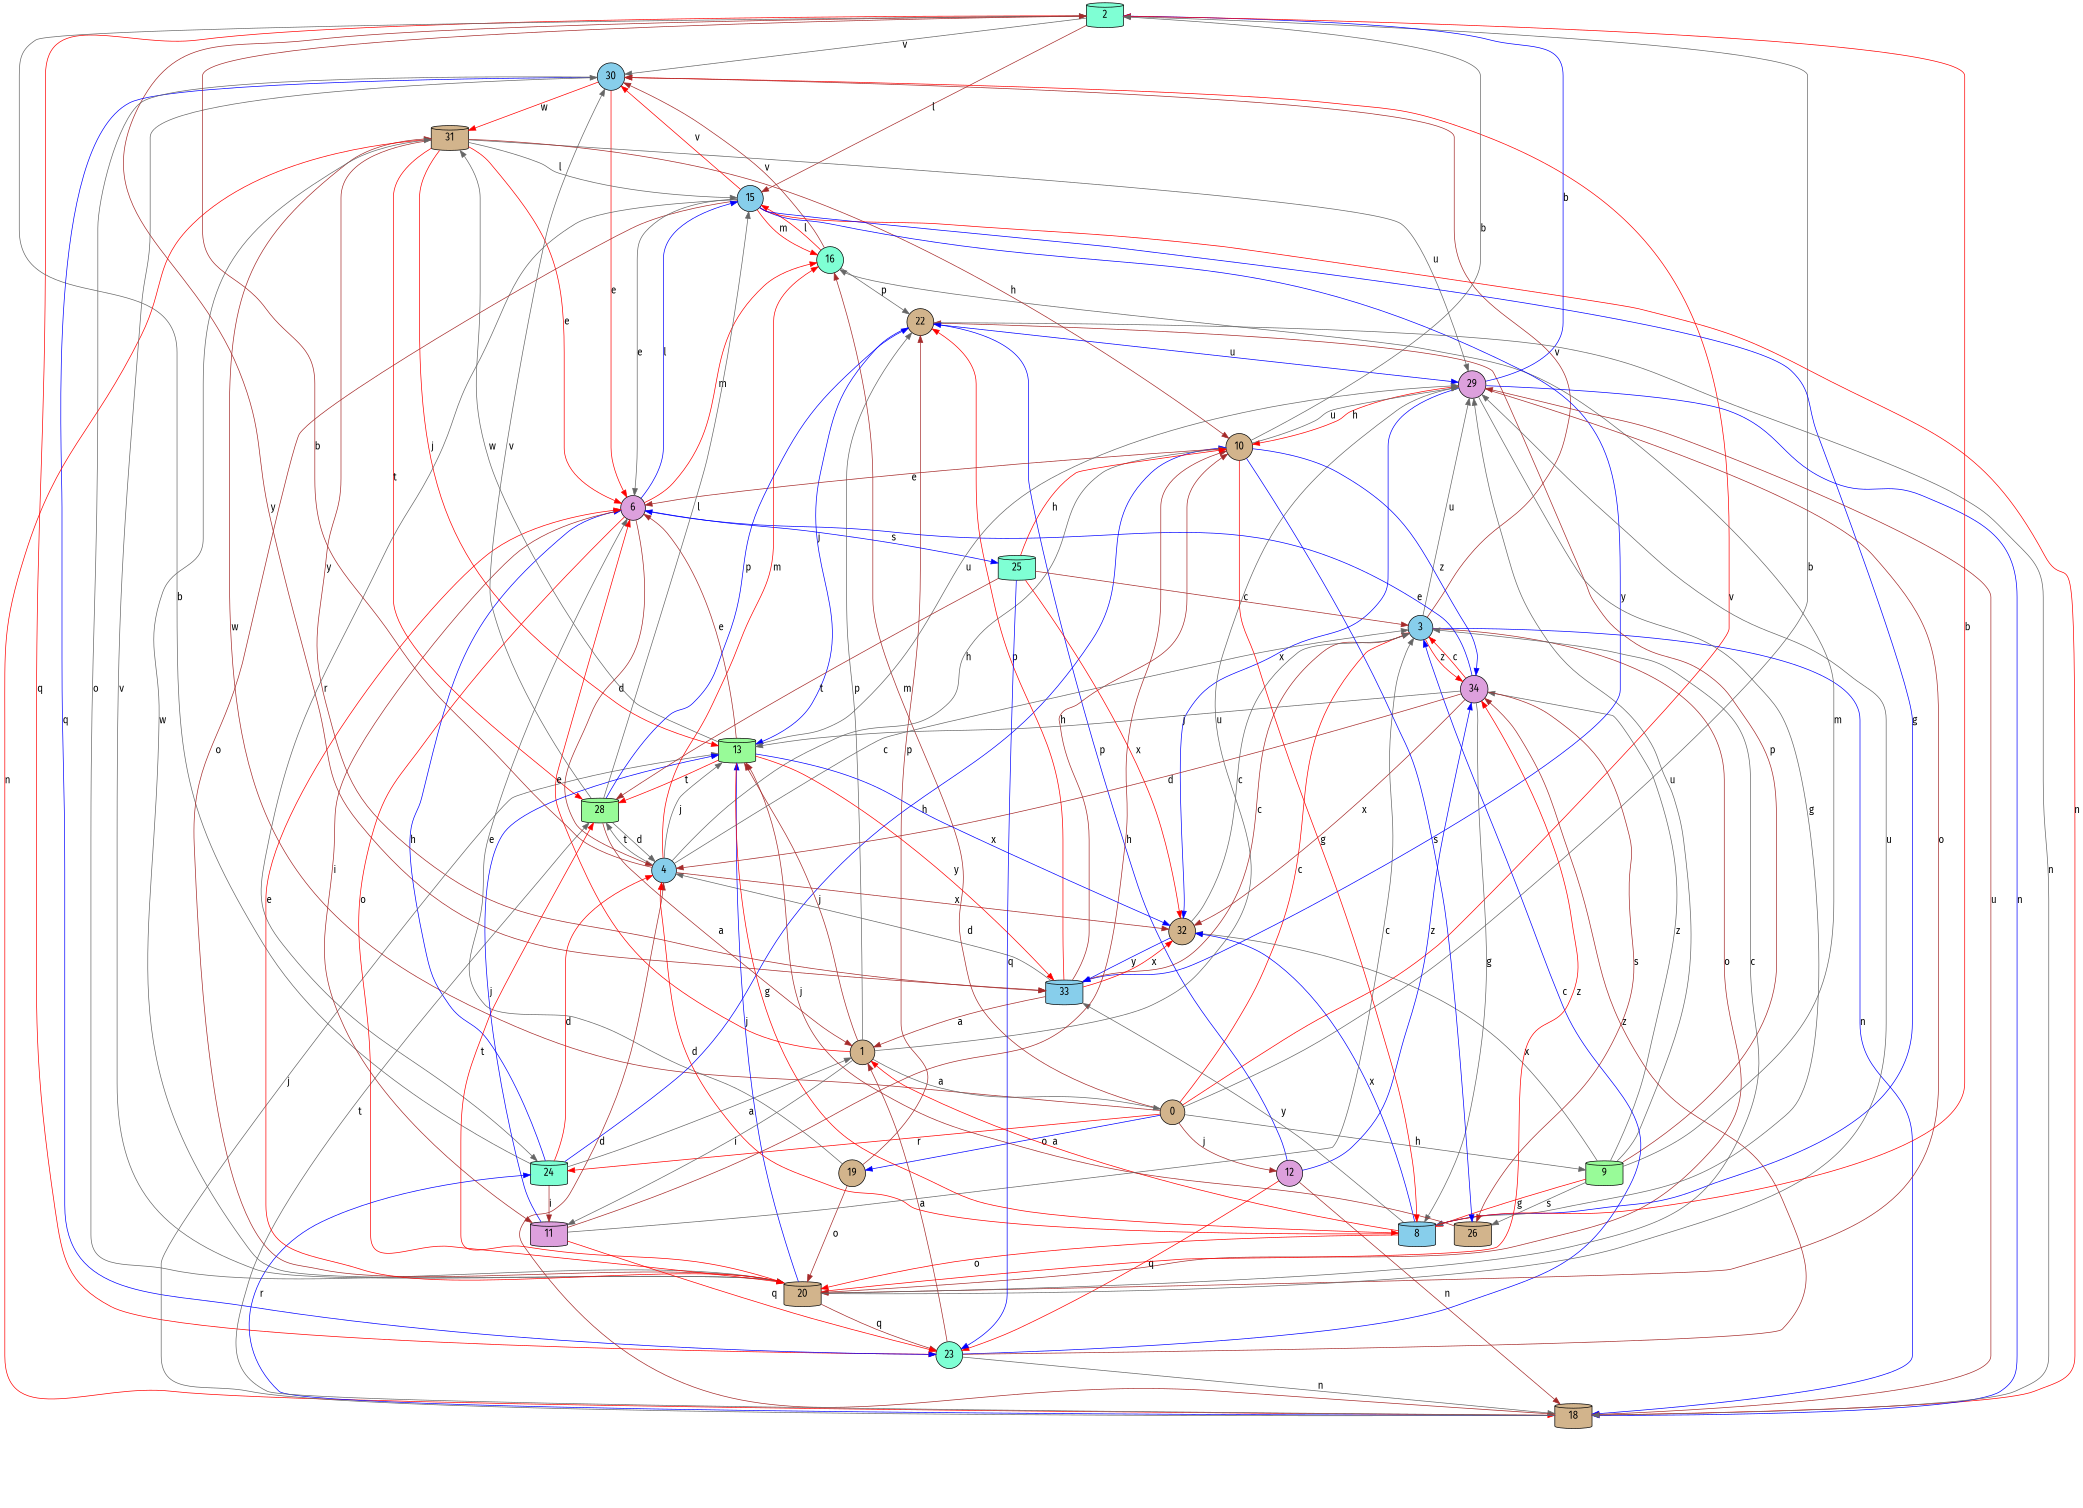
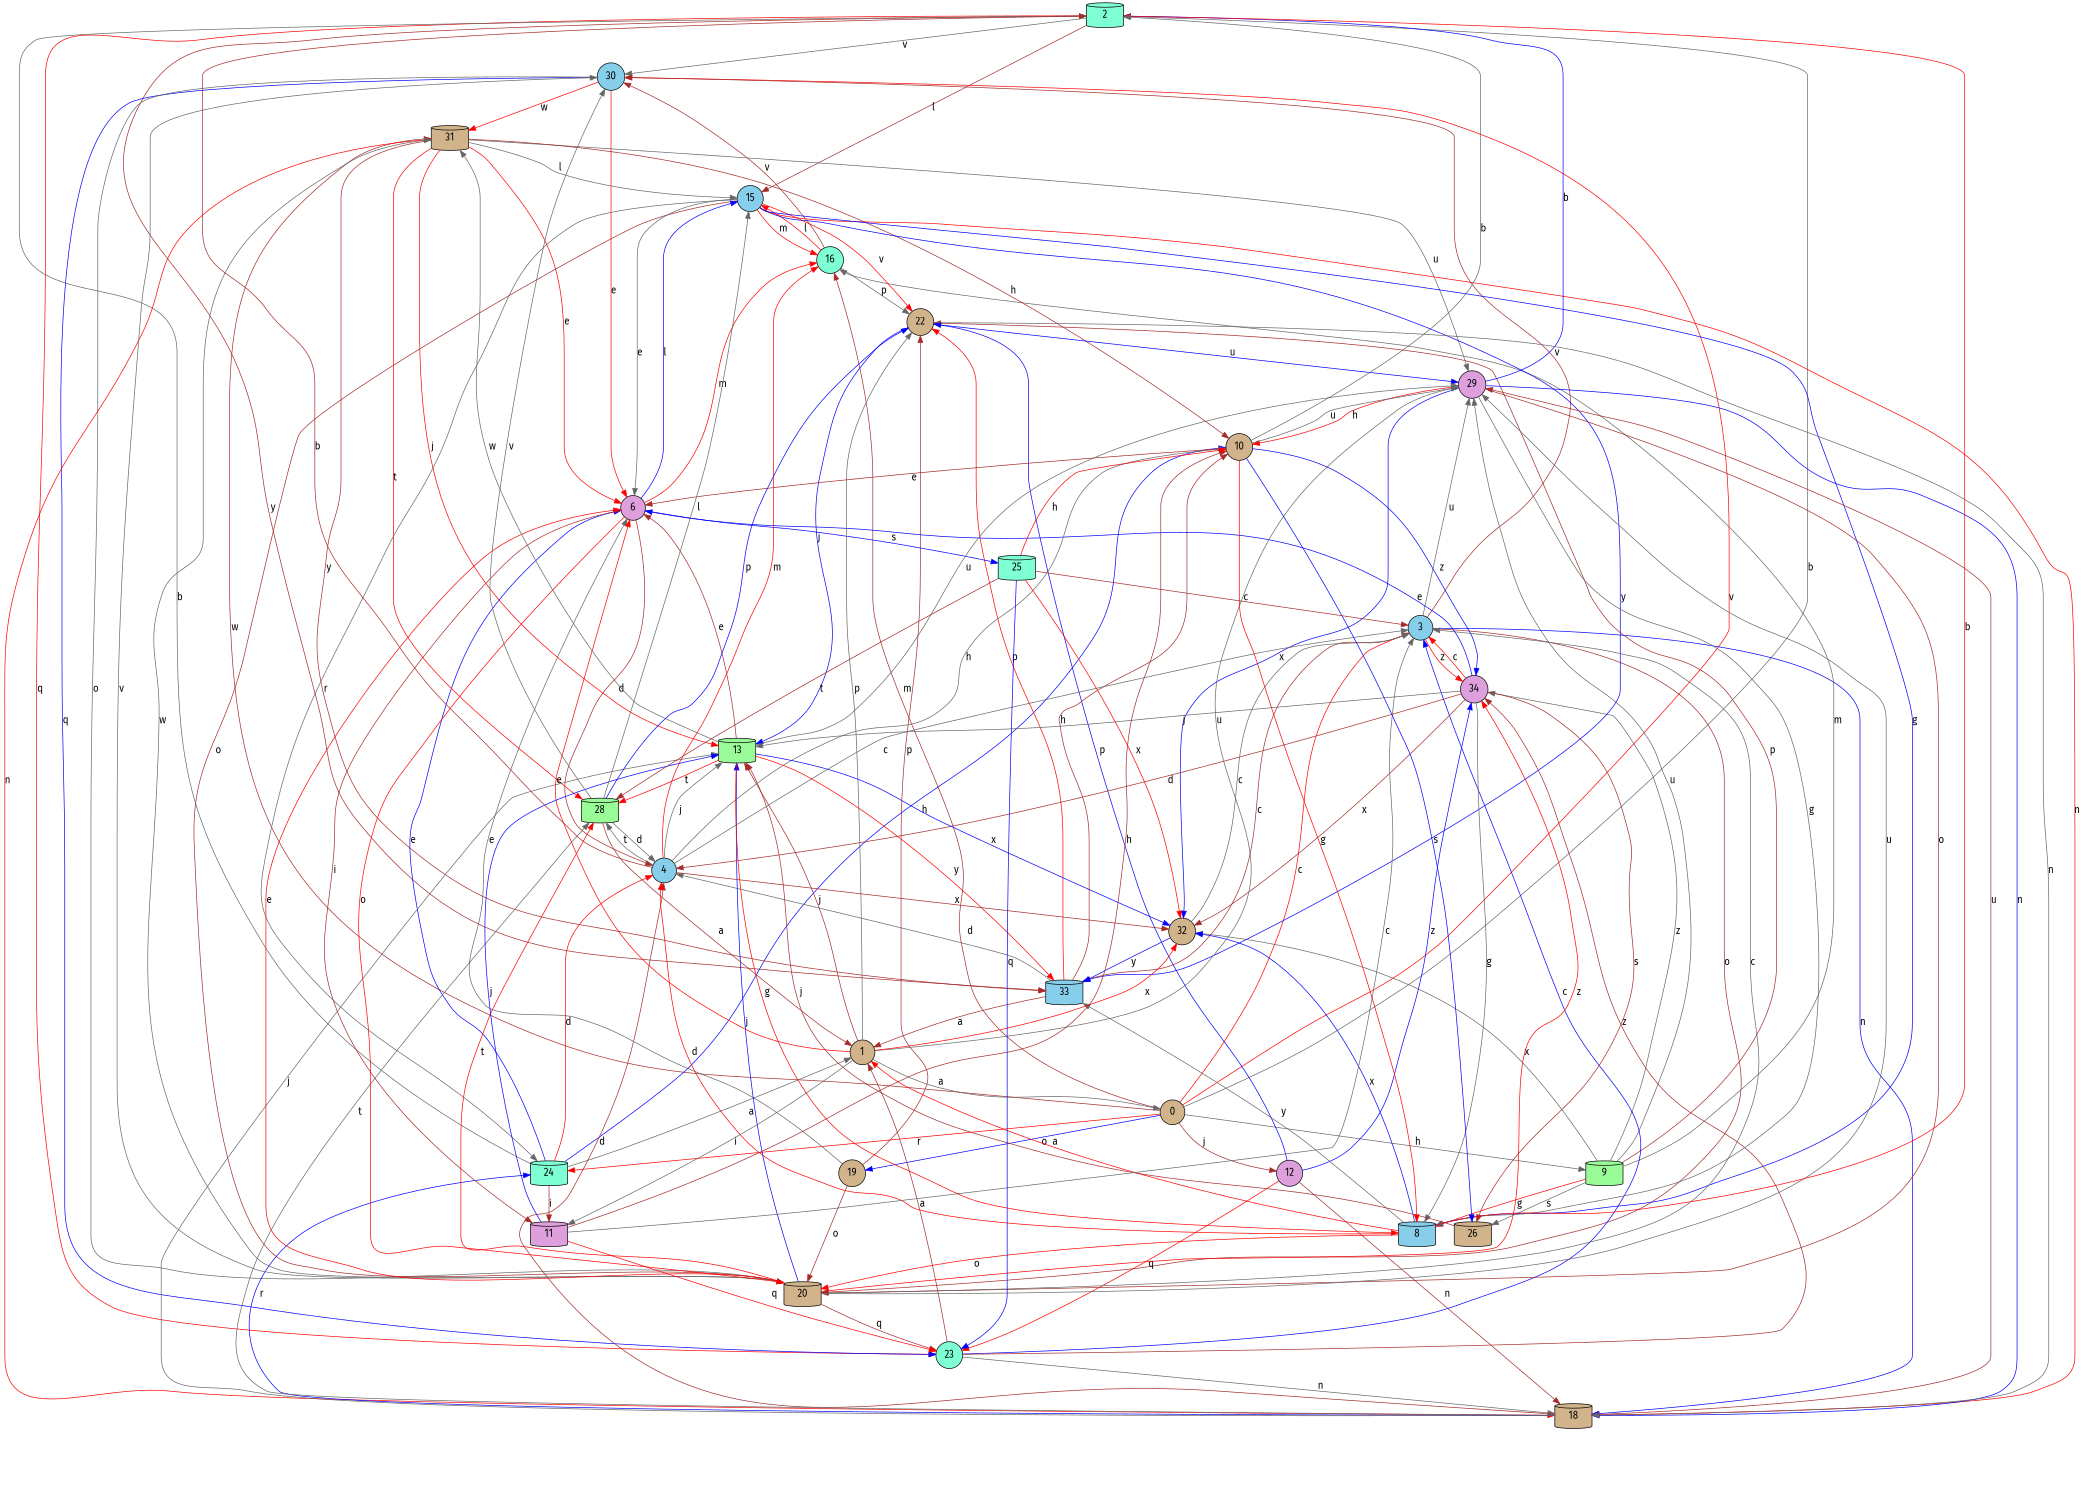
(684, 140) -> (844, 242)
(413, 841) -> (413, 841)
(1136, 967) -> (1033, 1022)
